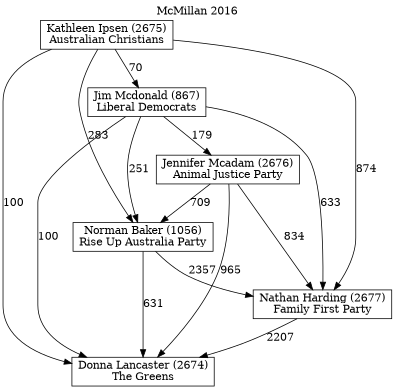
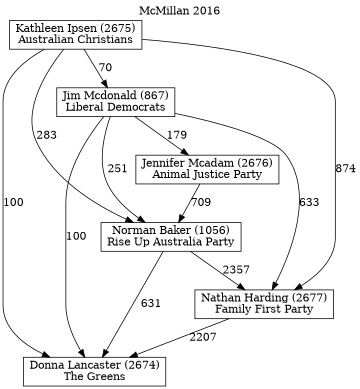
(273, 234) -> none
(217, 276) -> none
